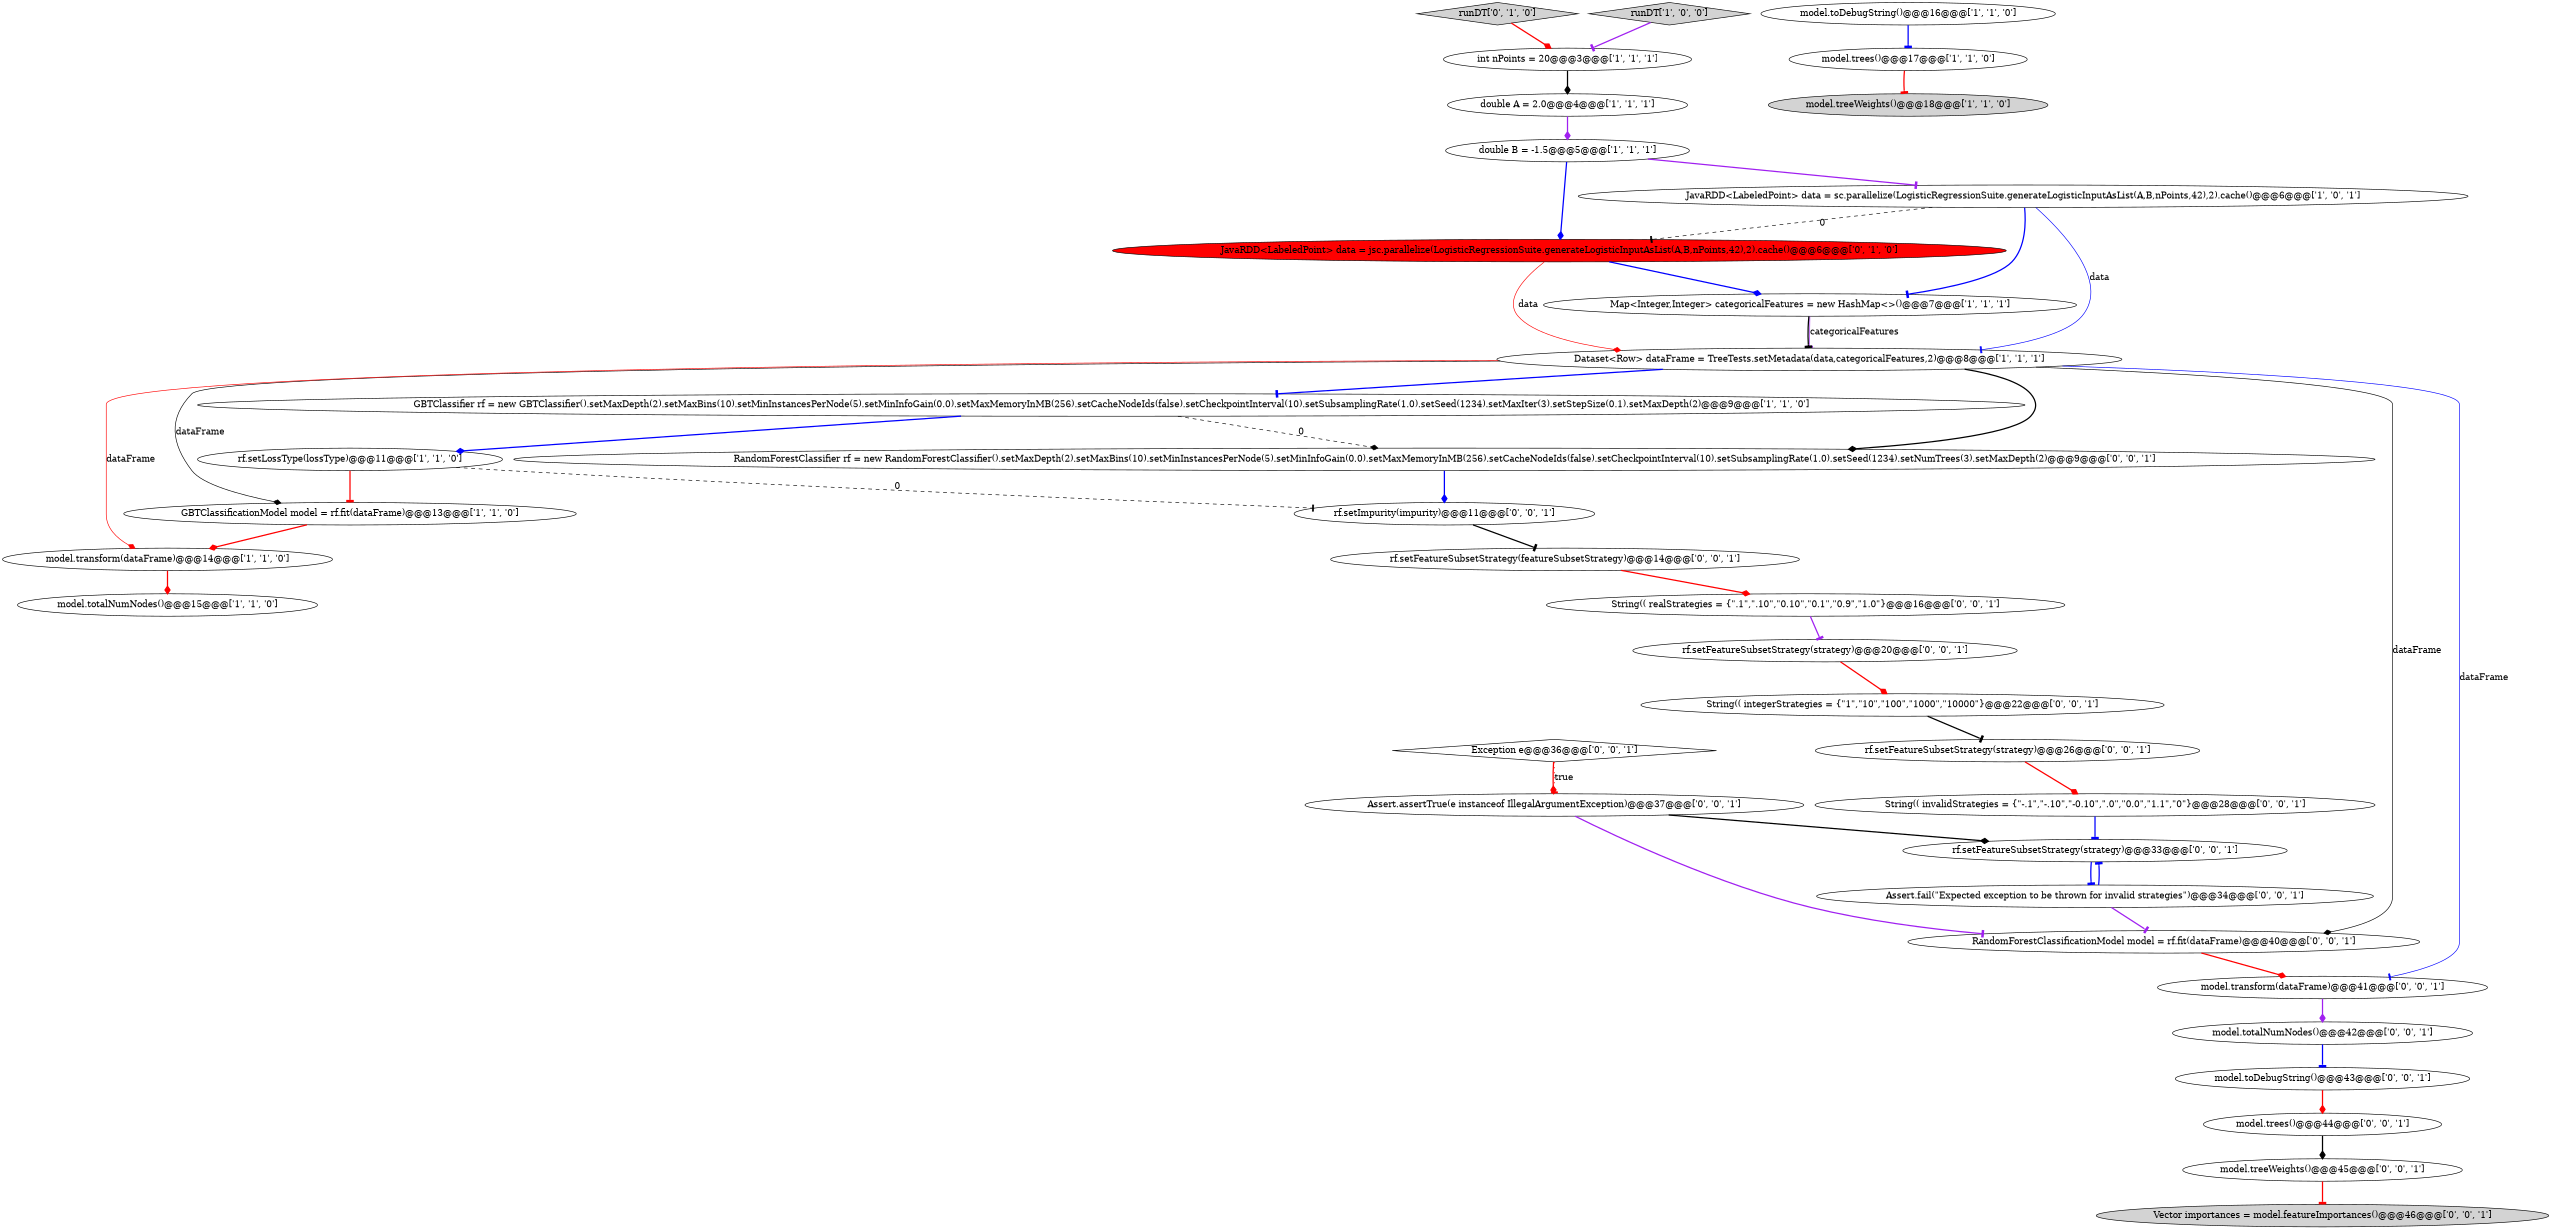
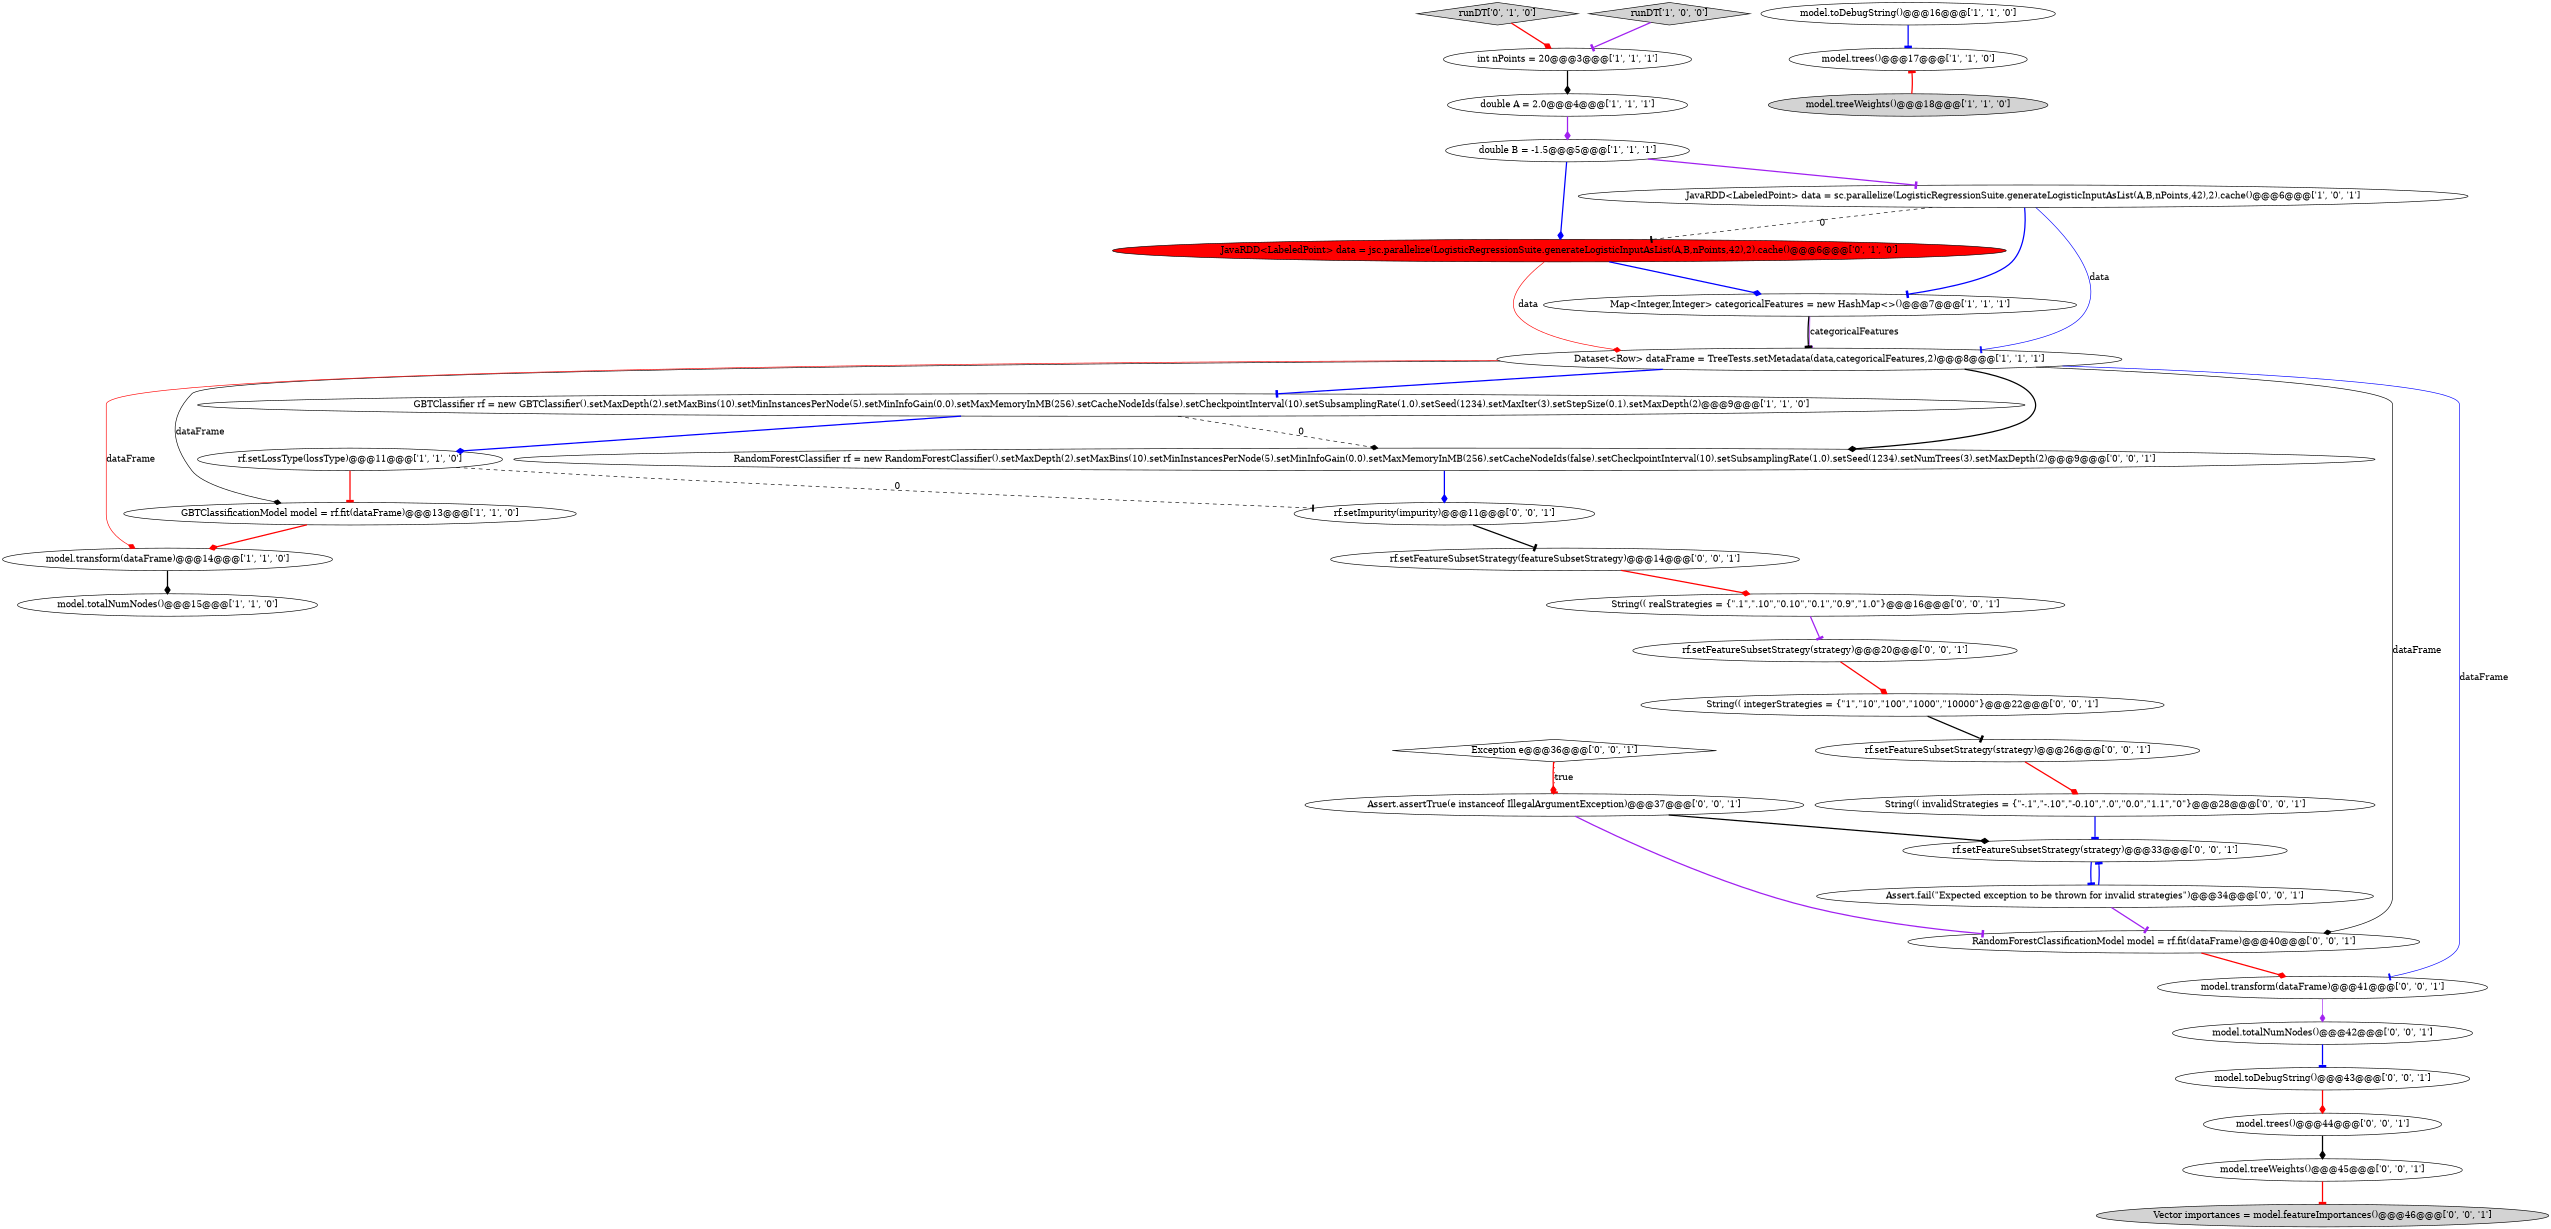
(1904, 81) -> (1912, 84)
(168, 578) -> (168, 578)
(2322, 1007) -> (2322, 1007)
